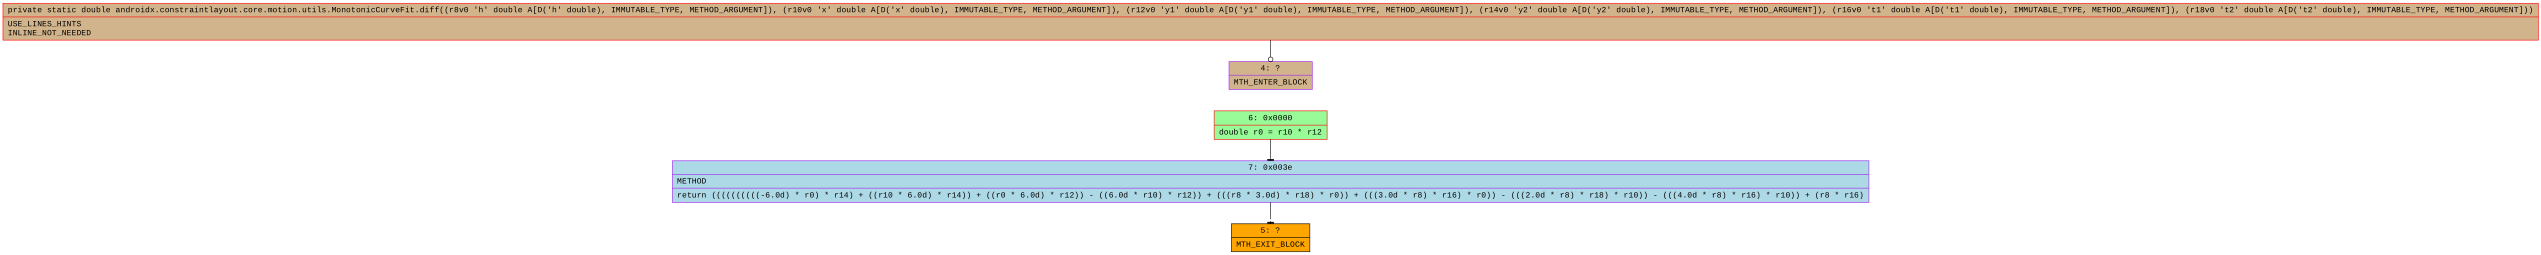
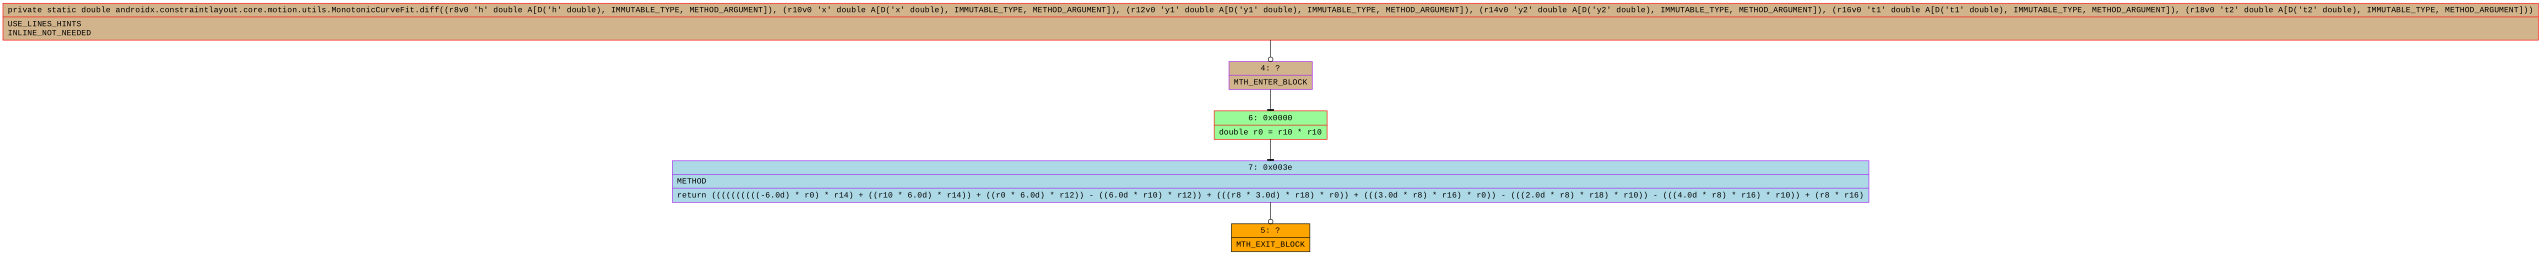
none -> (1271, 99)
(1271, 132) -> (1271, 132)
(1271, 211) -> (1271, 211)
